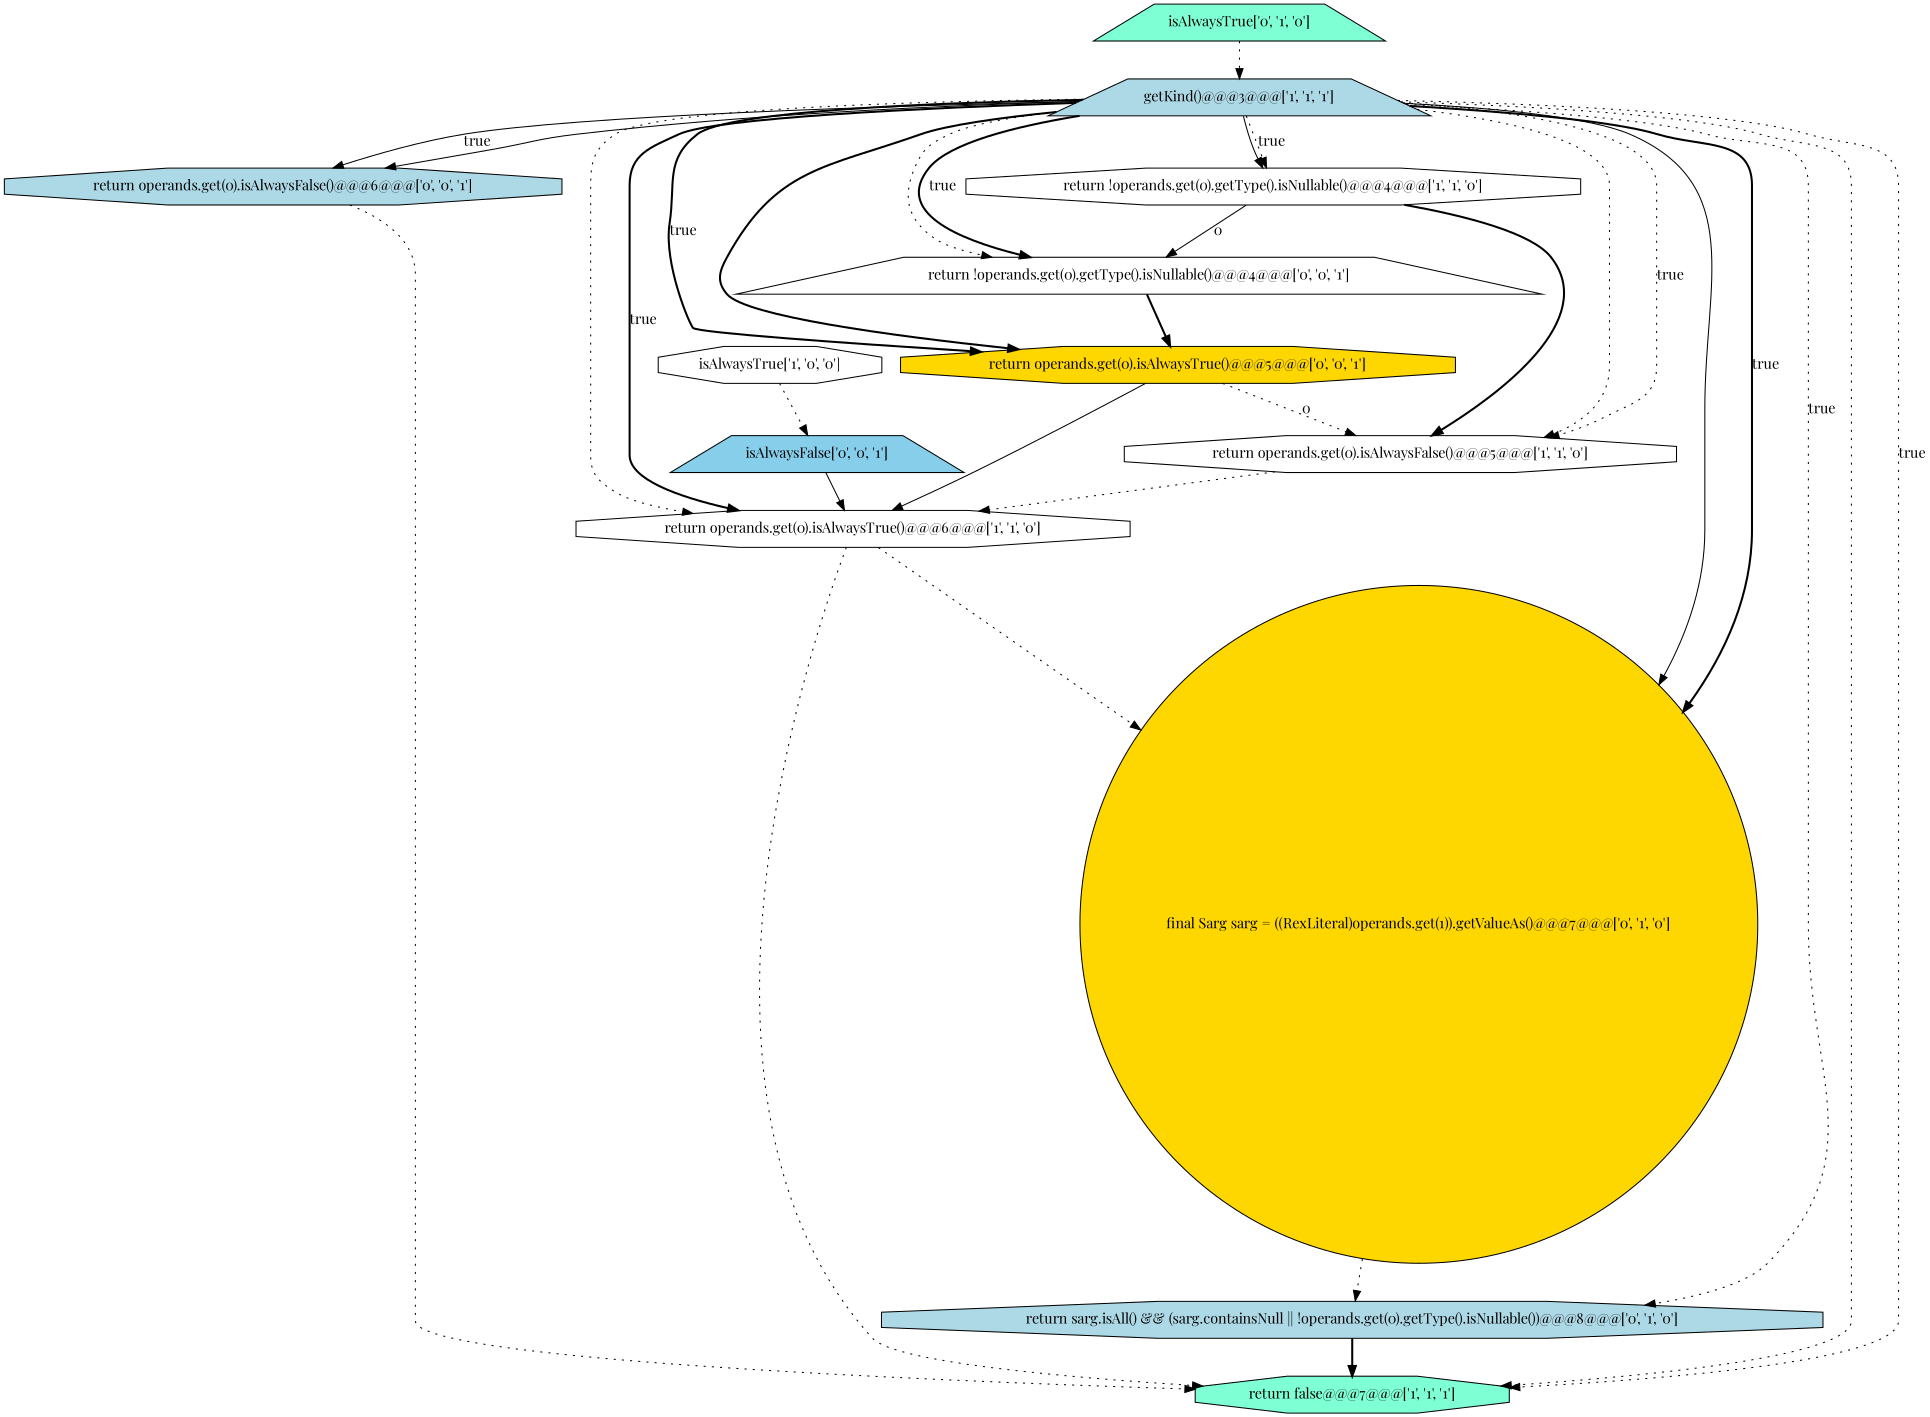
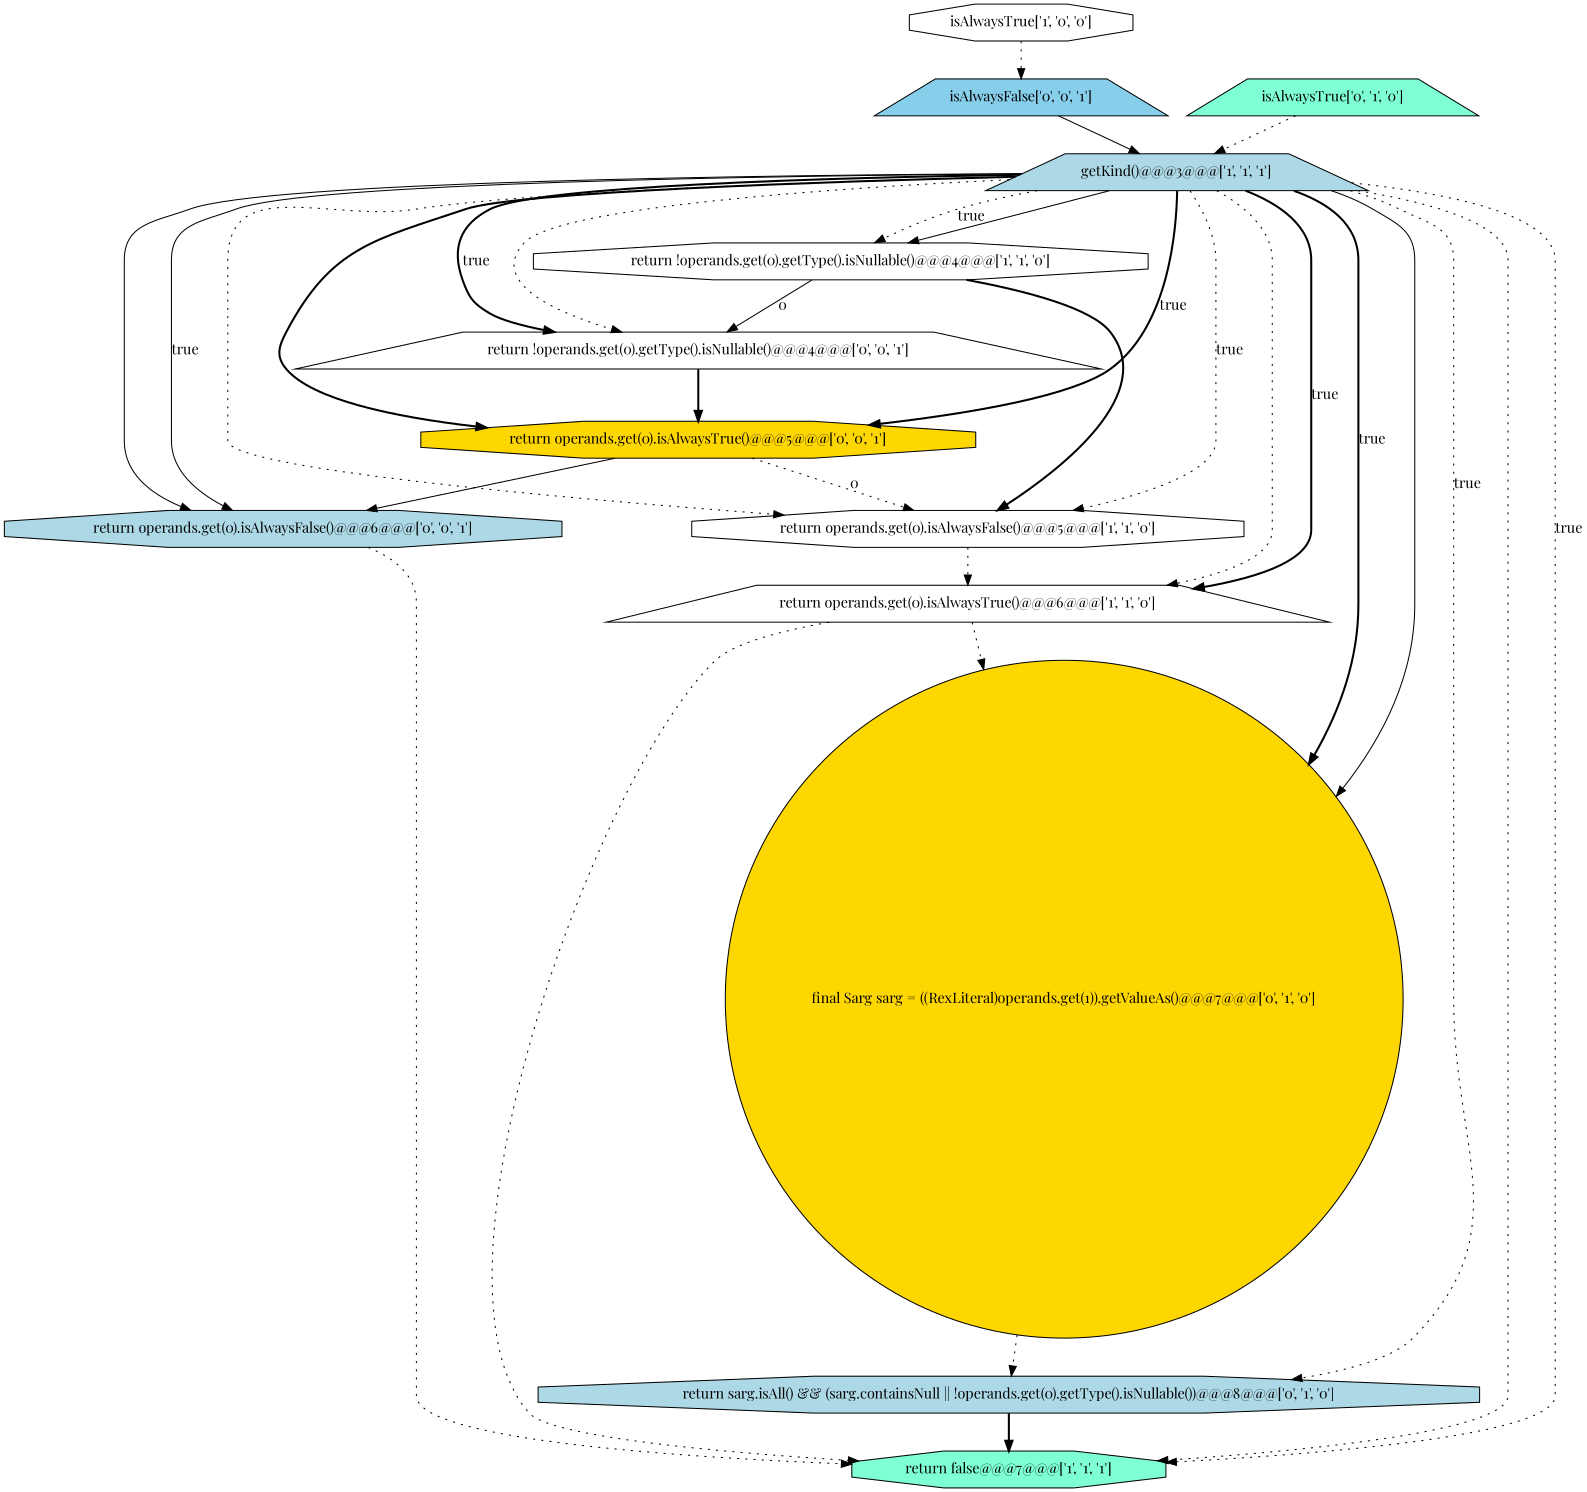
(1025, 447) -> (496, 483)
(833, 487) -> (1094, 132)
(853, 529) -> (968, 604)
